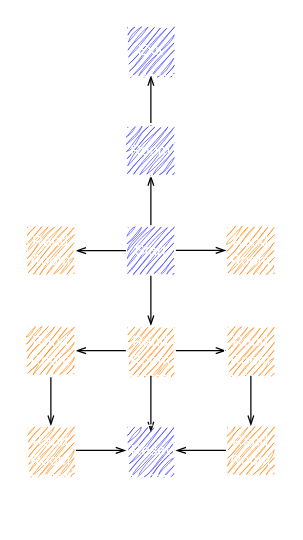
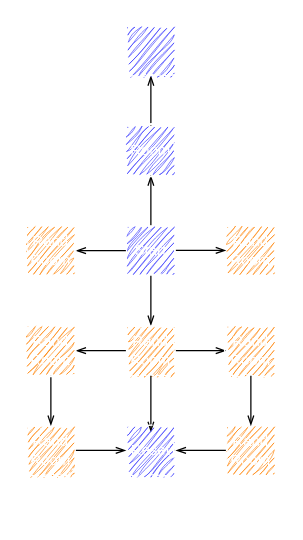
(151, 51) -> none
